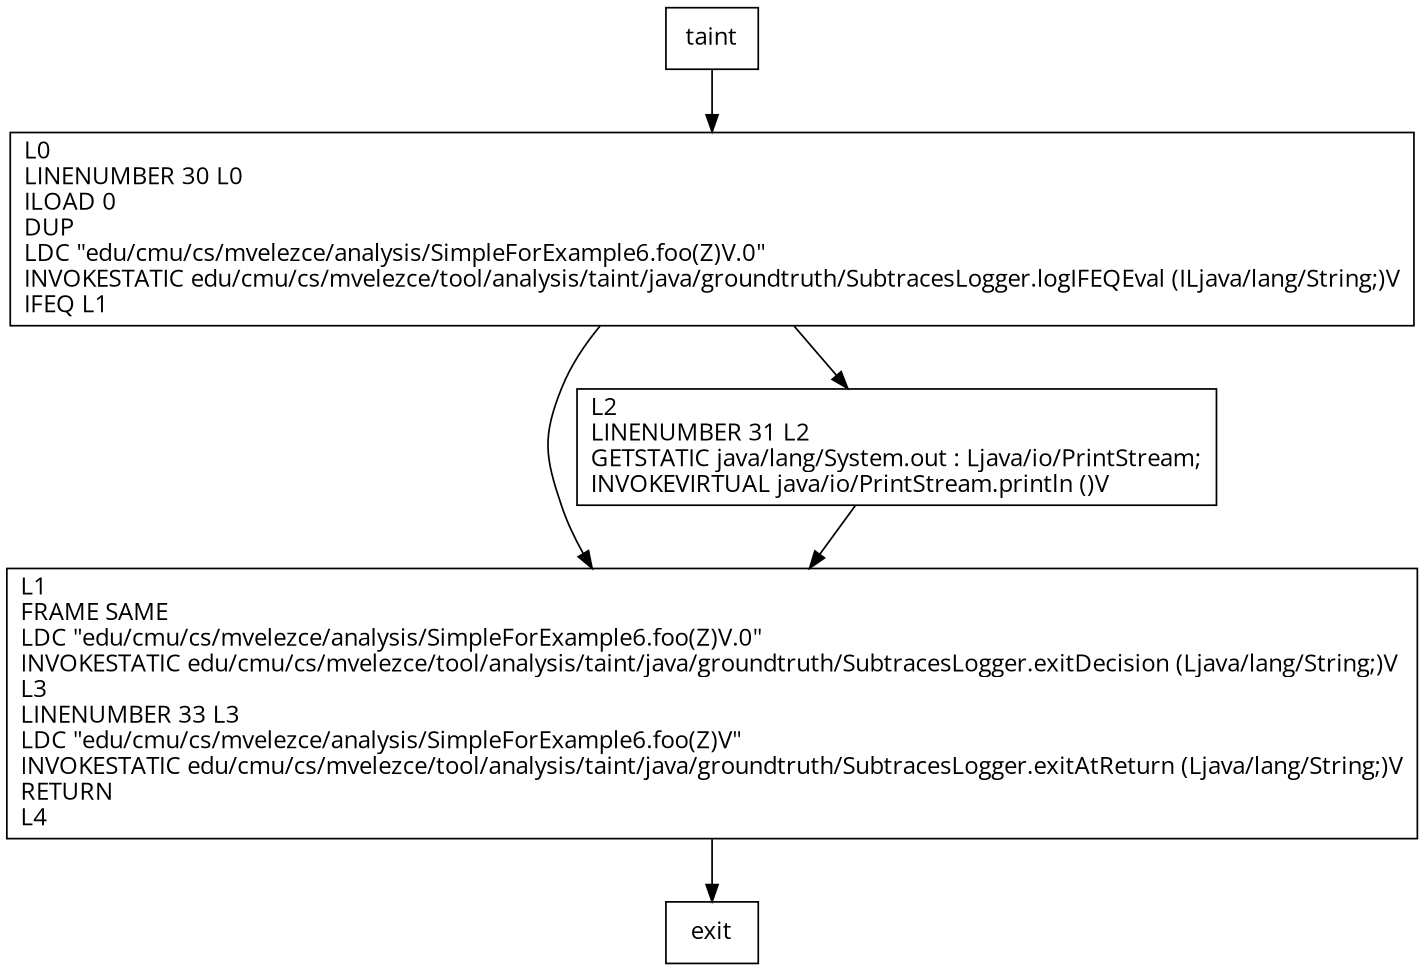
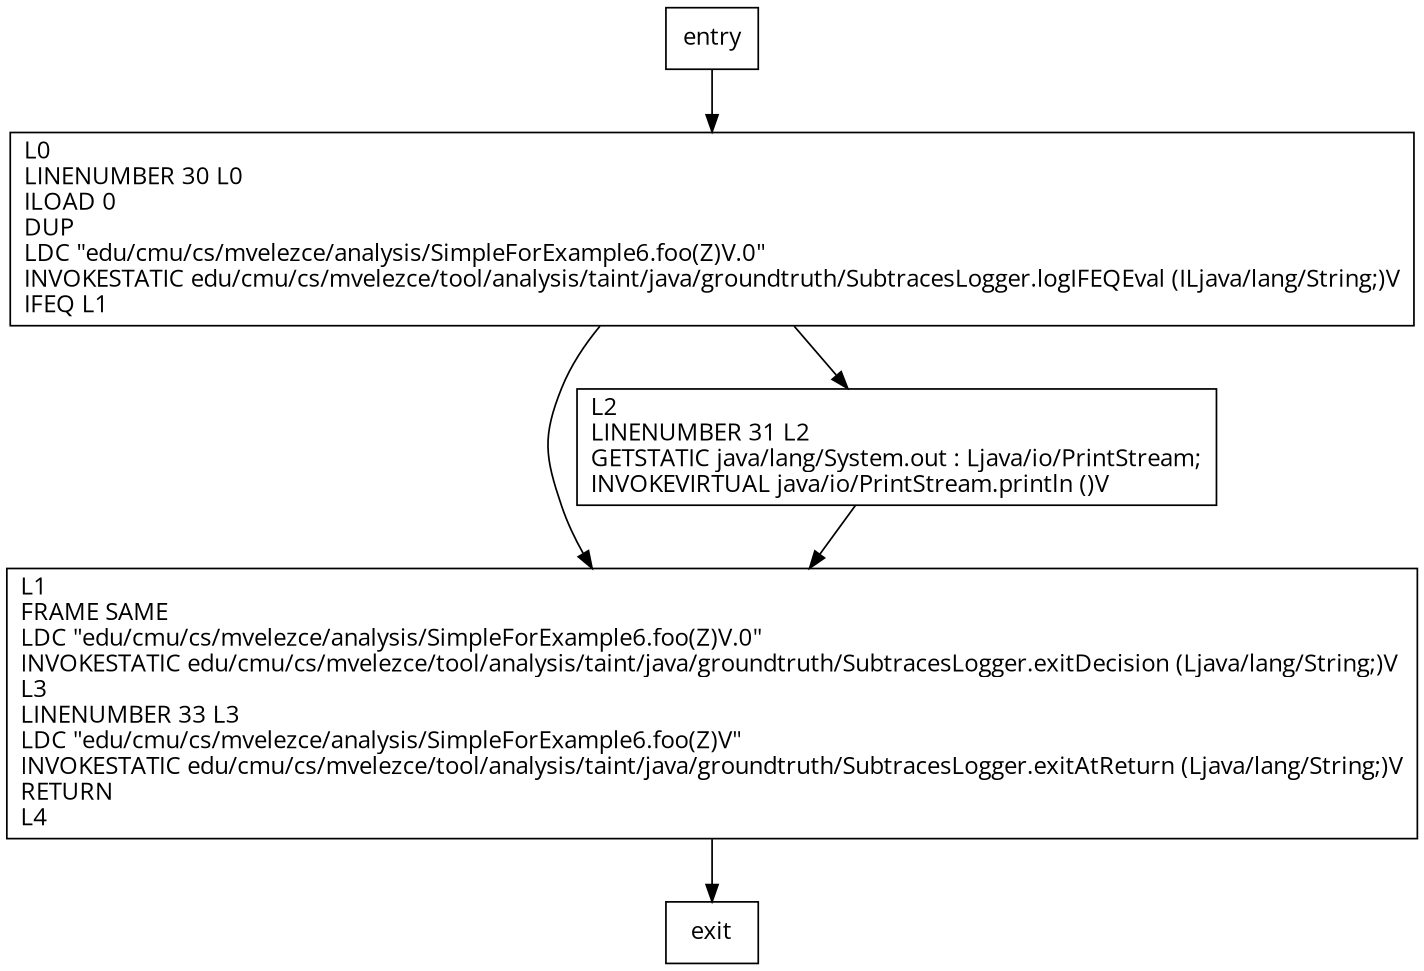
(712, 38) -> (712, 38)
